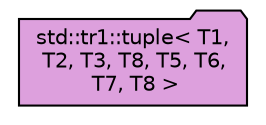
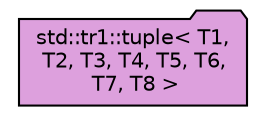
(133, 62) -> (133, 62)
